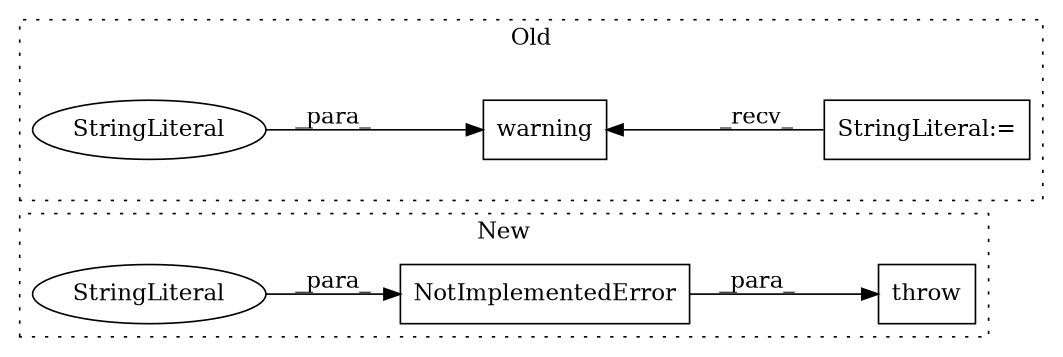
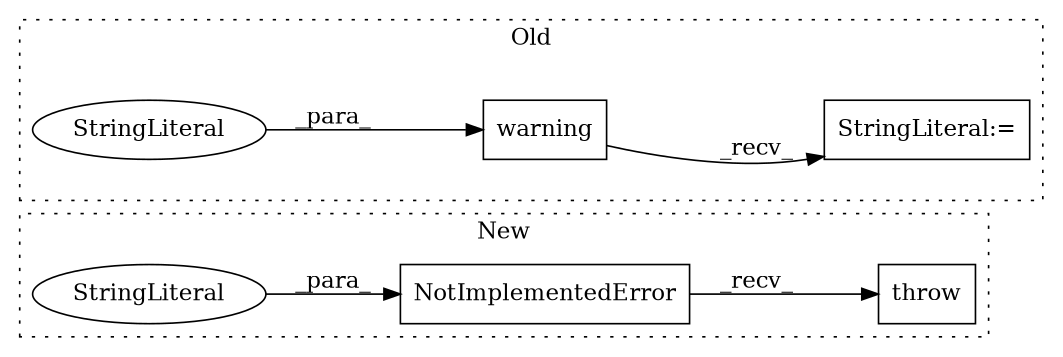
(724, 130) -> (707, 161)
(757, 282) -> (757, 282)
